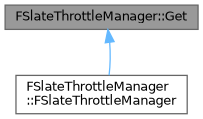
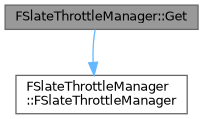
(110, 59) -> (93, 46)
